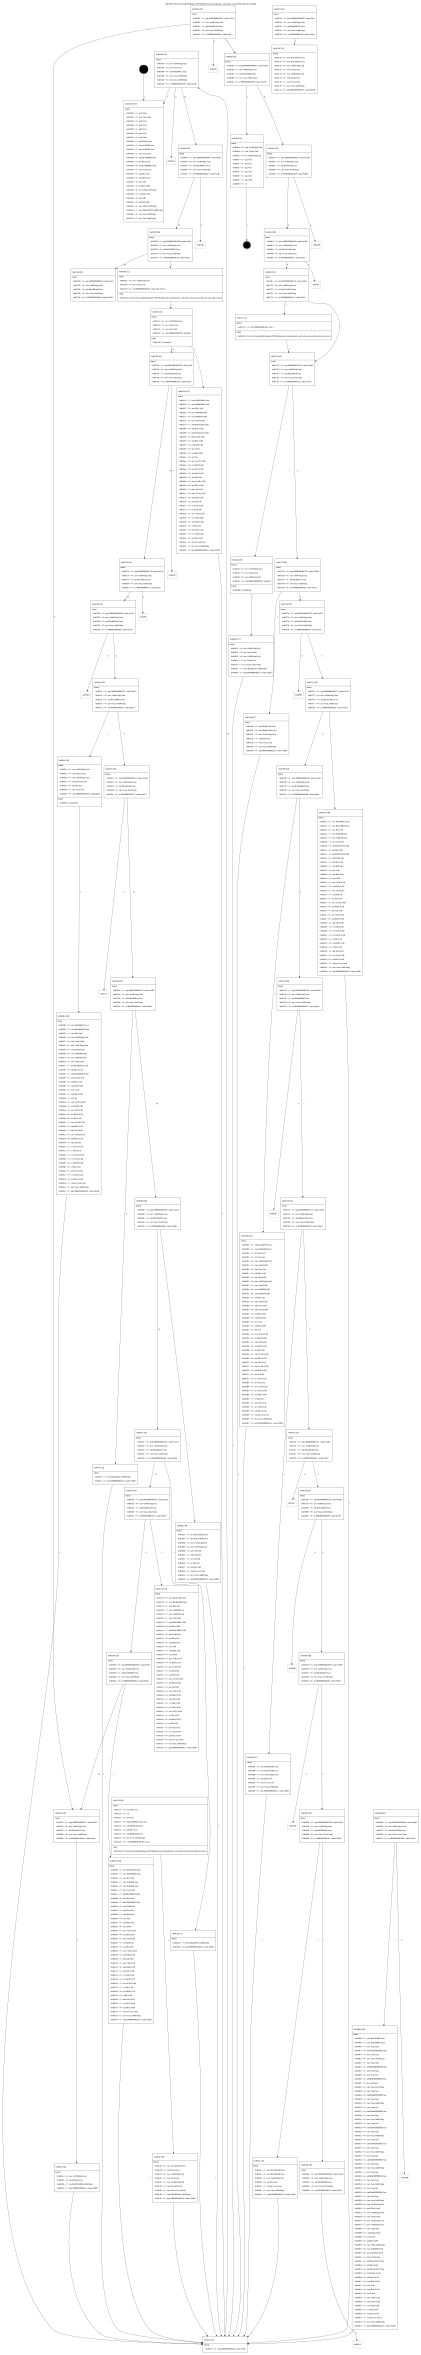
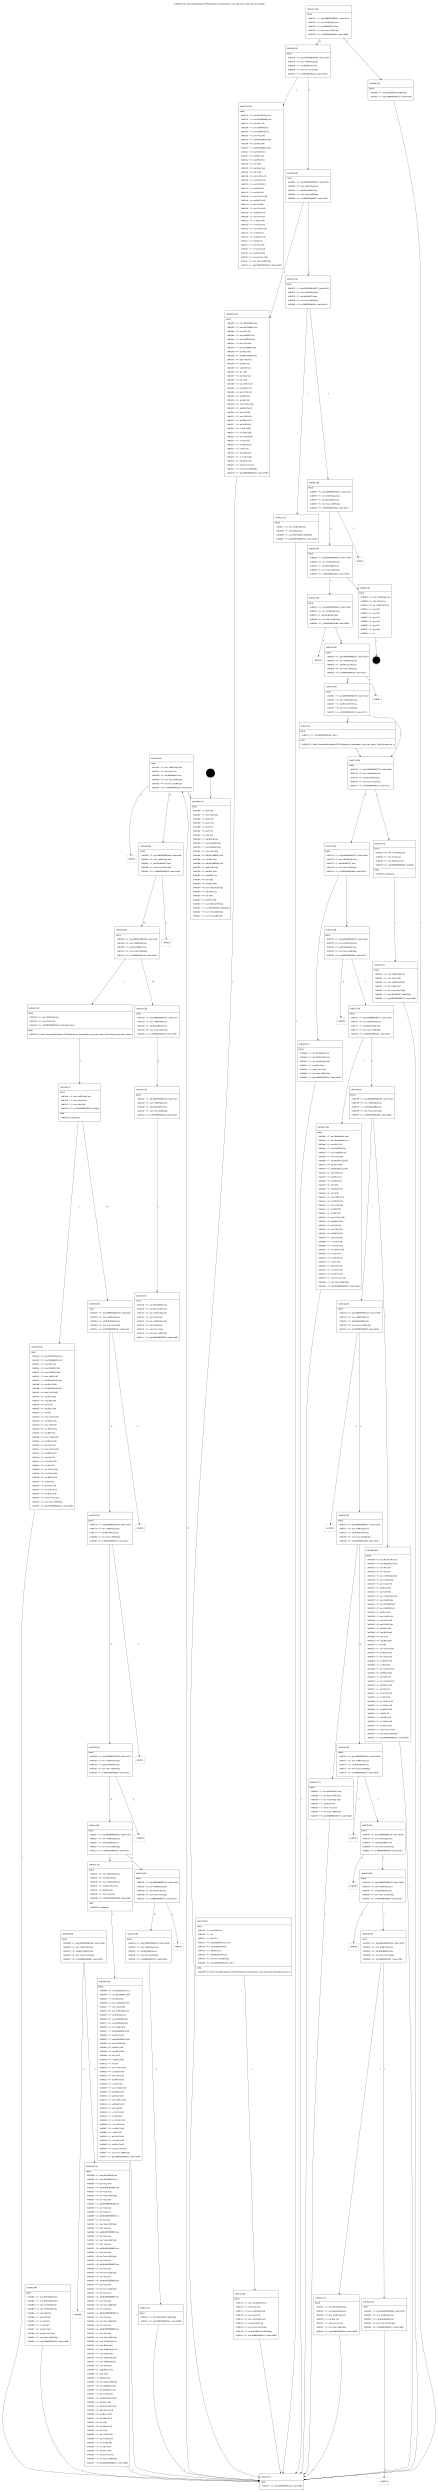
(53, 865) -> (319, 393)
none -> (157, 1061)
(158, 1214) -> none
